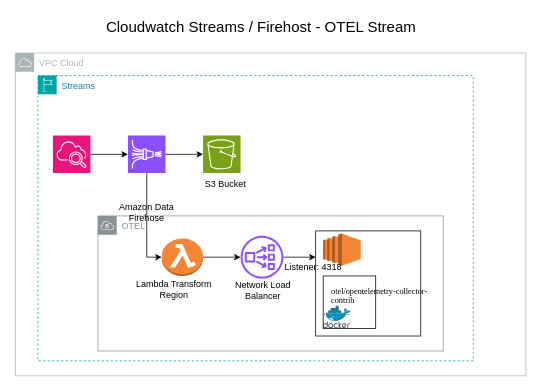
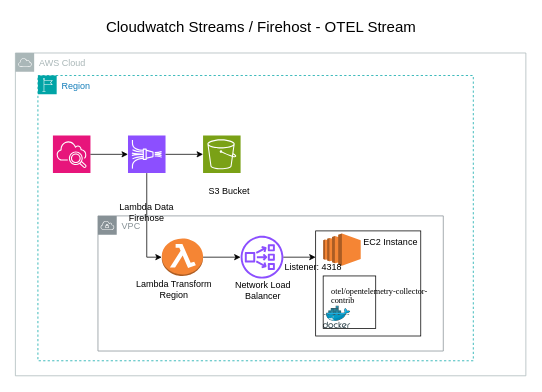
(60, 64) -> (60, 64)
(80, 86) -> (76, 86)
(225, 184) -> (229, 192)
(147, 212) -> (147, 212)
(132, 226) -> (129, 226)
none -> (390, 242)
